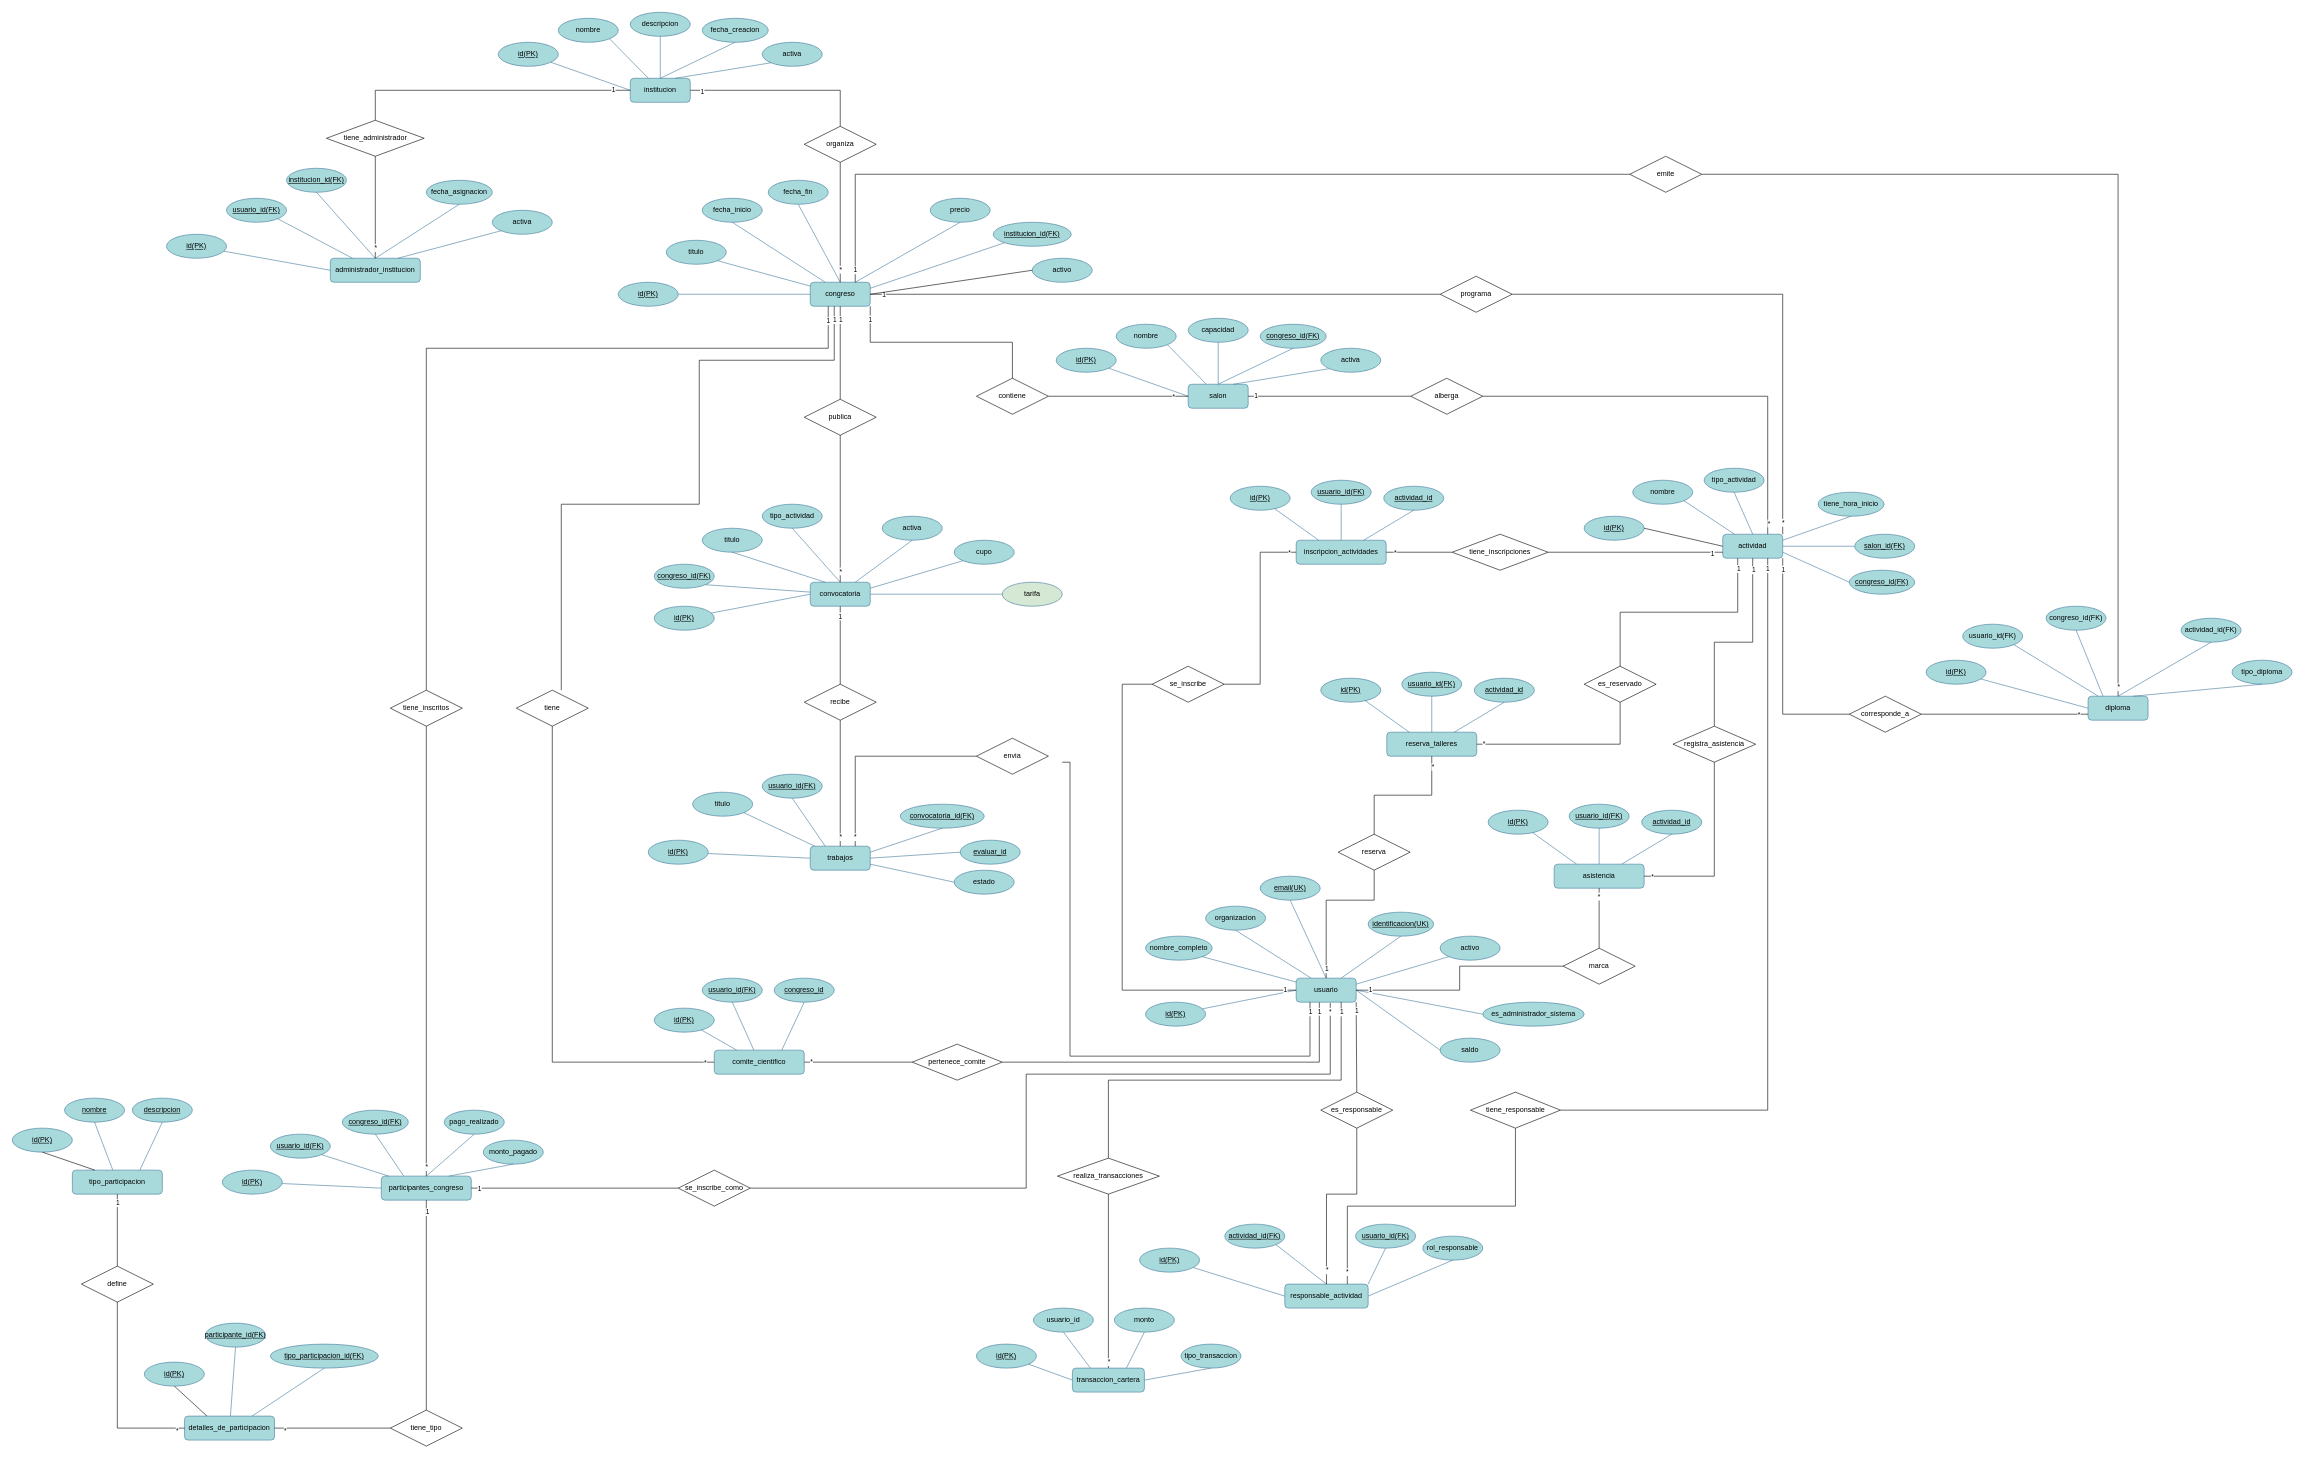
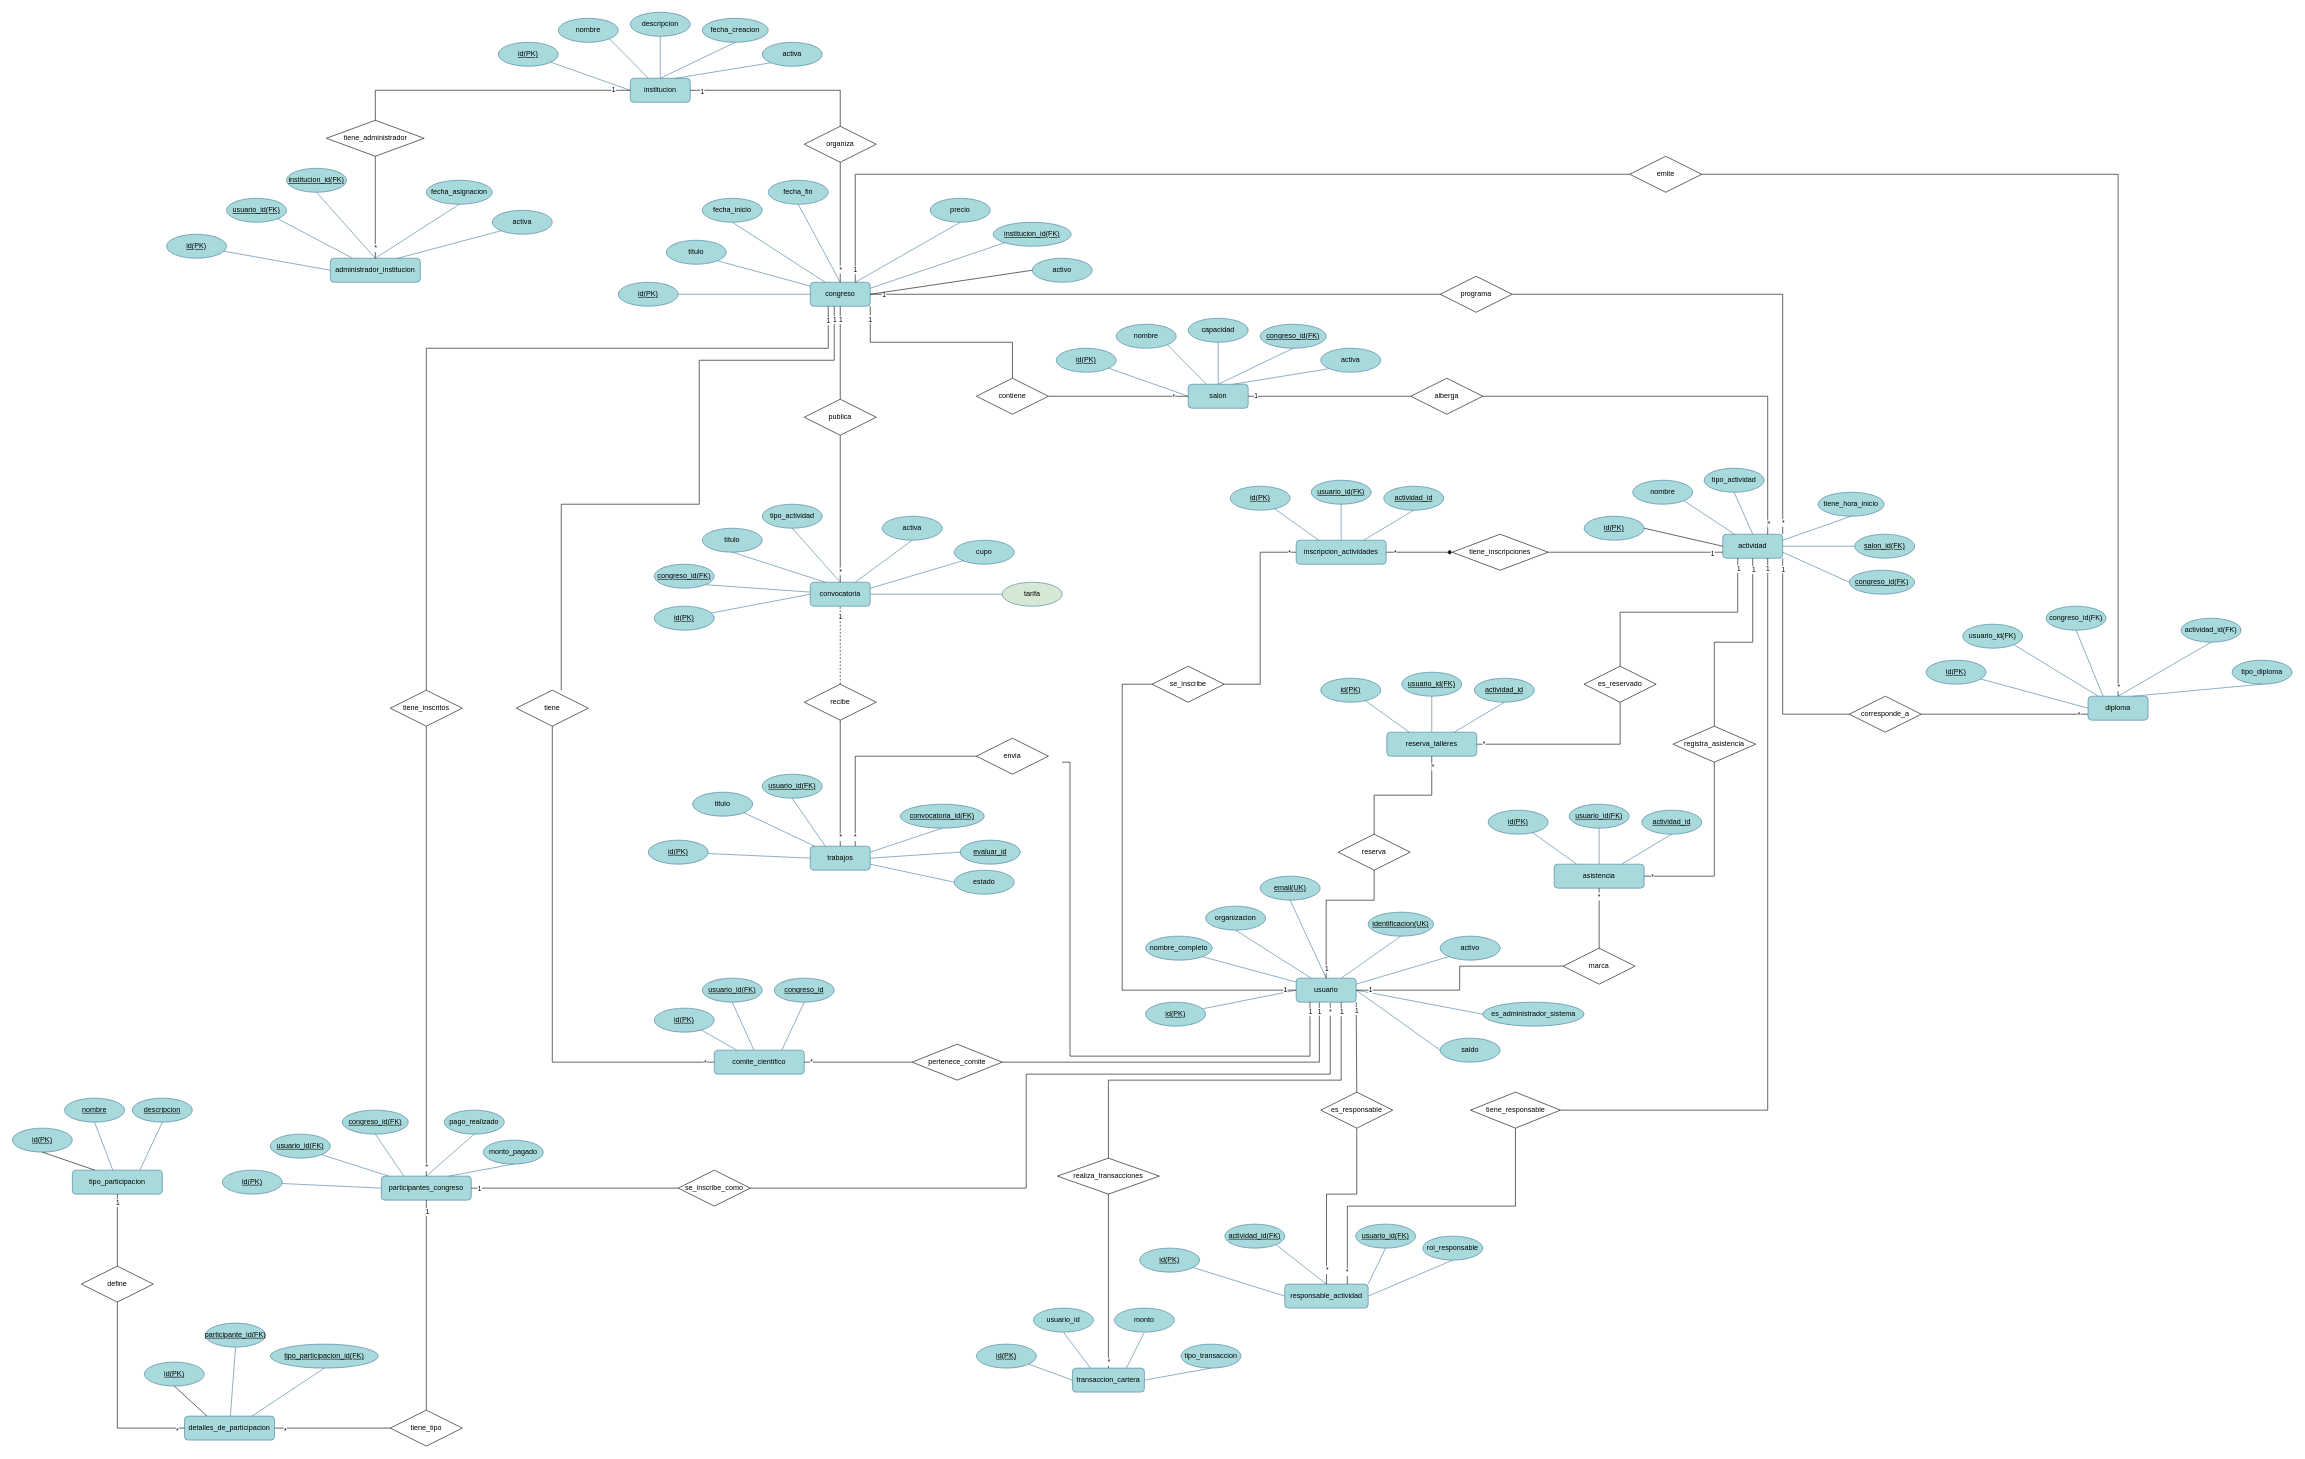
(1449, 552) -> (1447, 552)
(840, 645) -> (840, 645)
